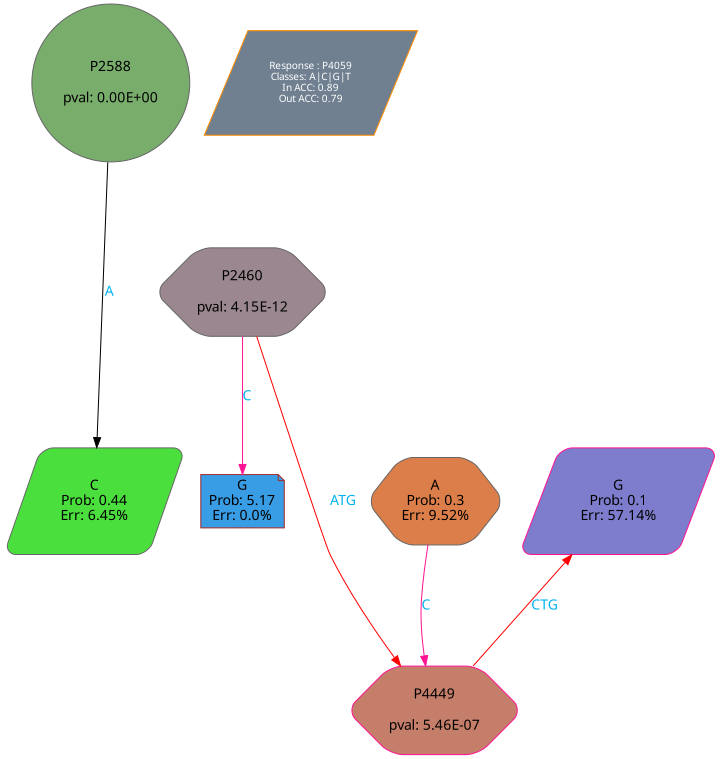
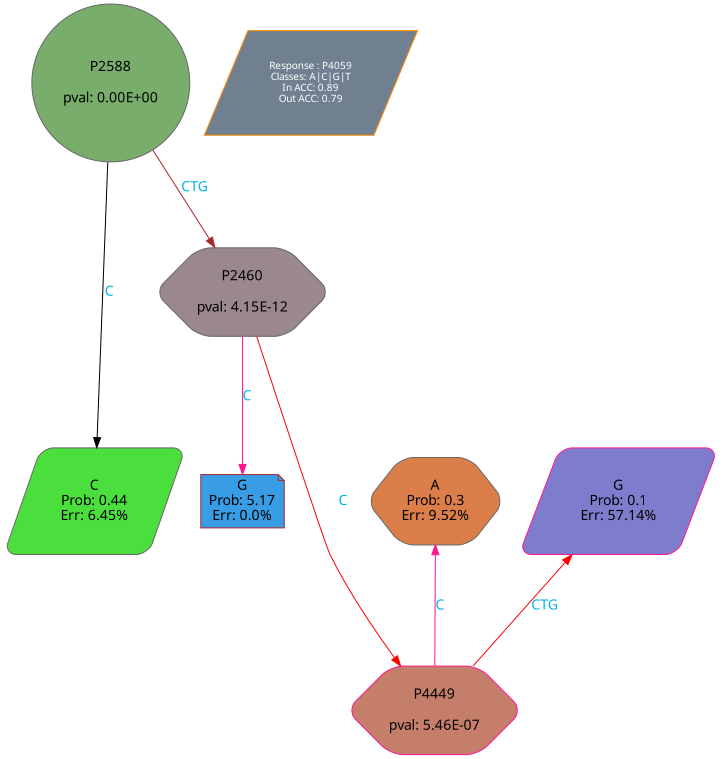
none -> (181, 195)
(110, 292) -> (110, 292)
(344, 501) -> (344, 501)
(421, 600) -> (435, 610)
